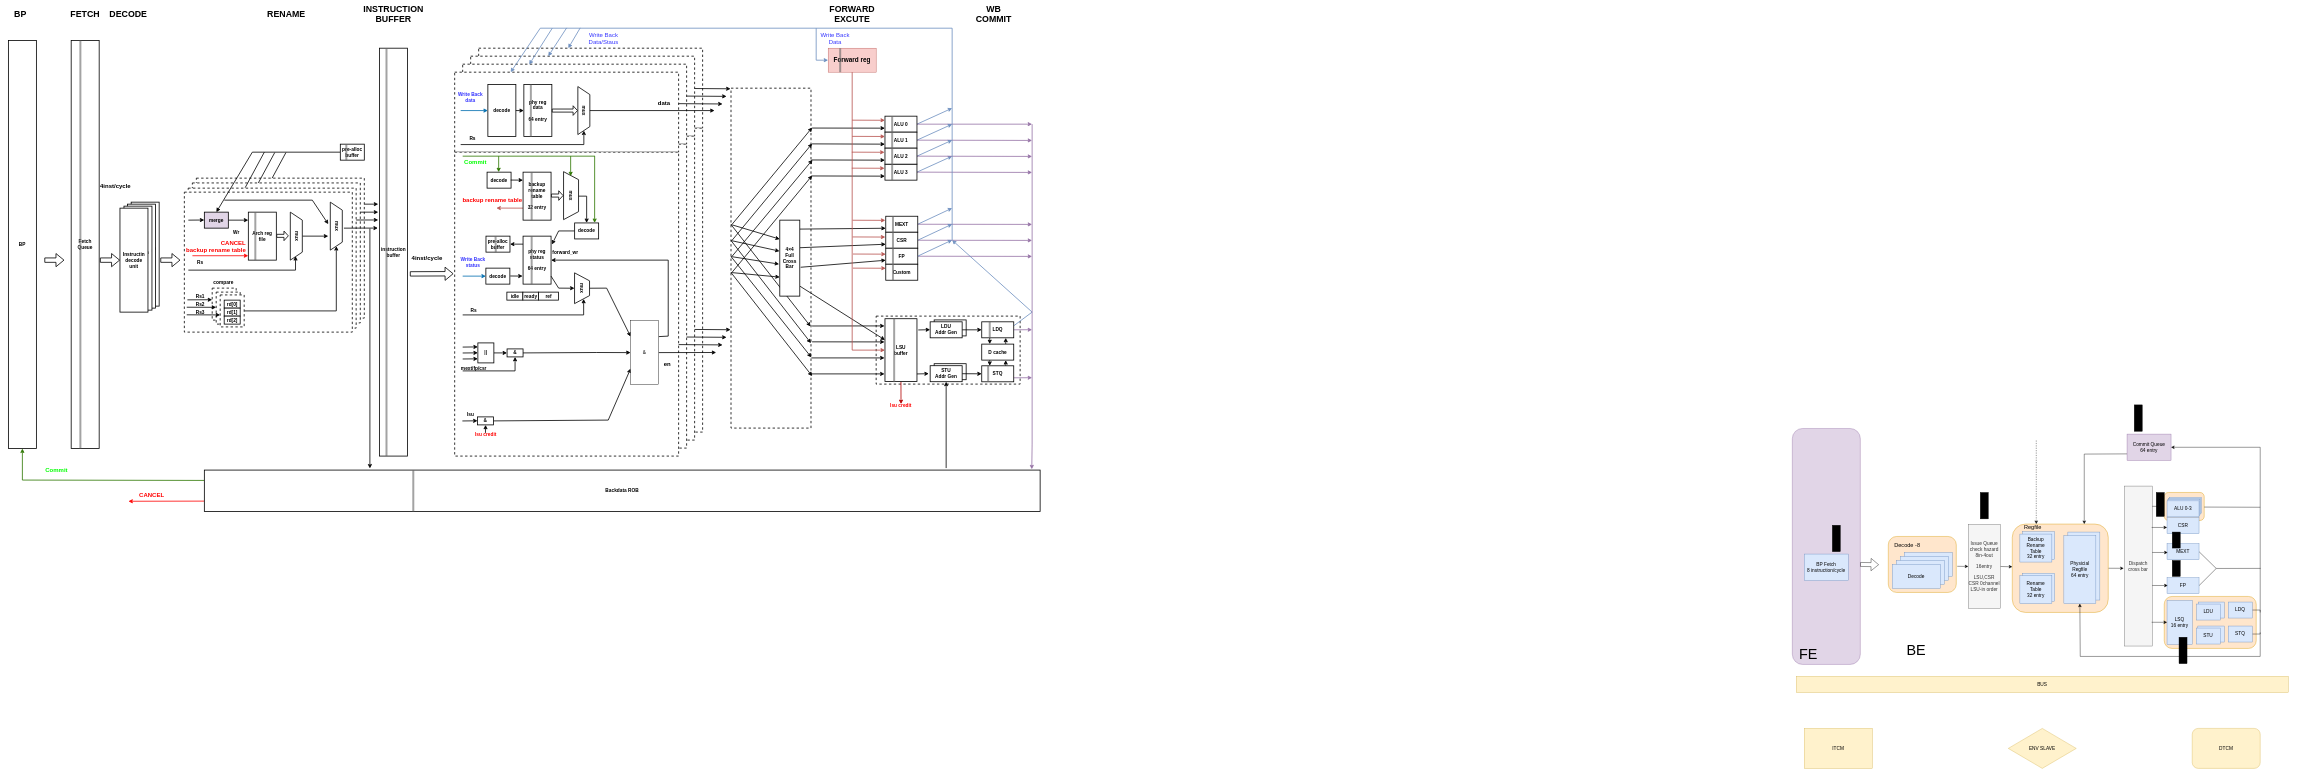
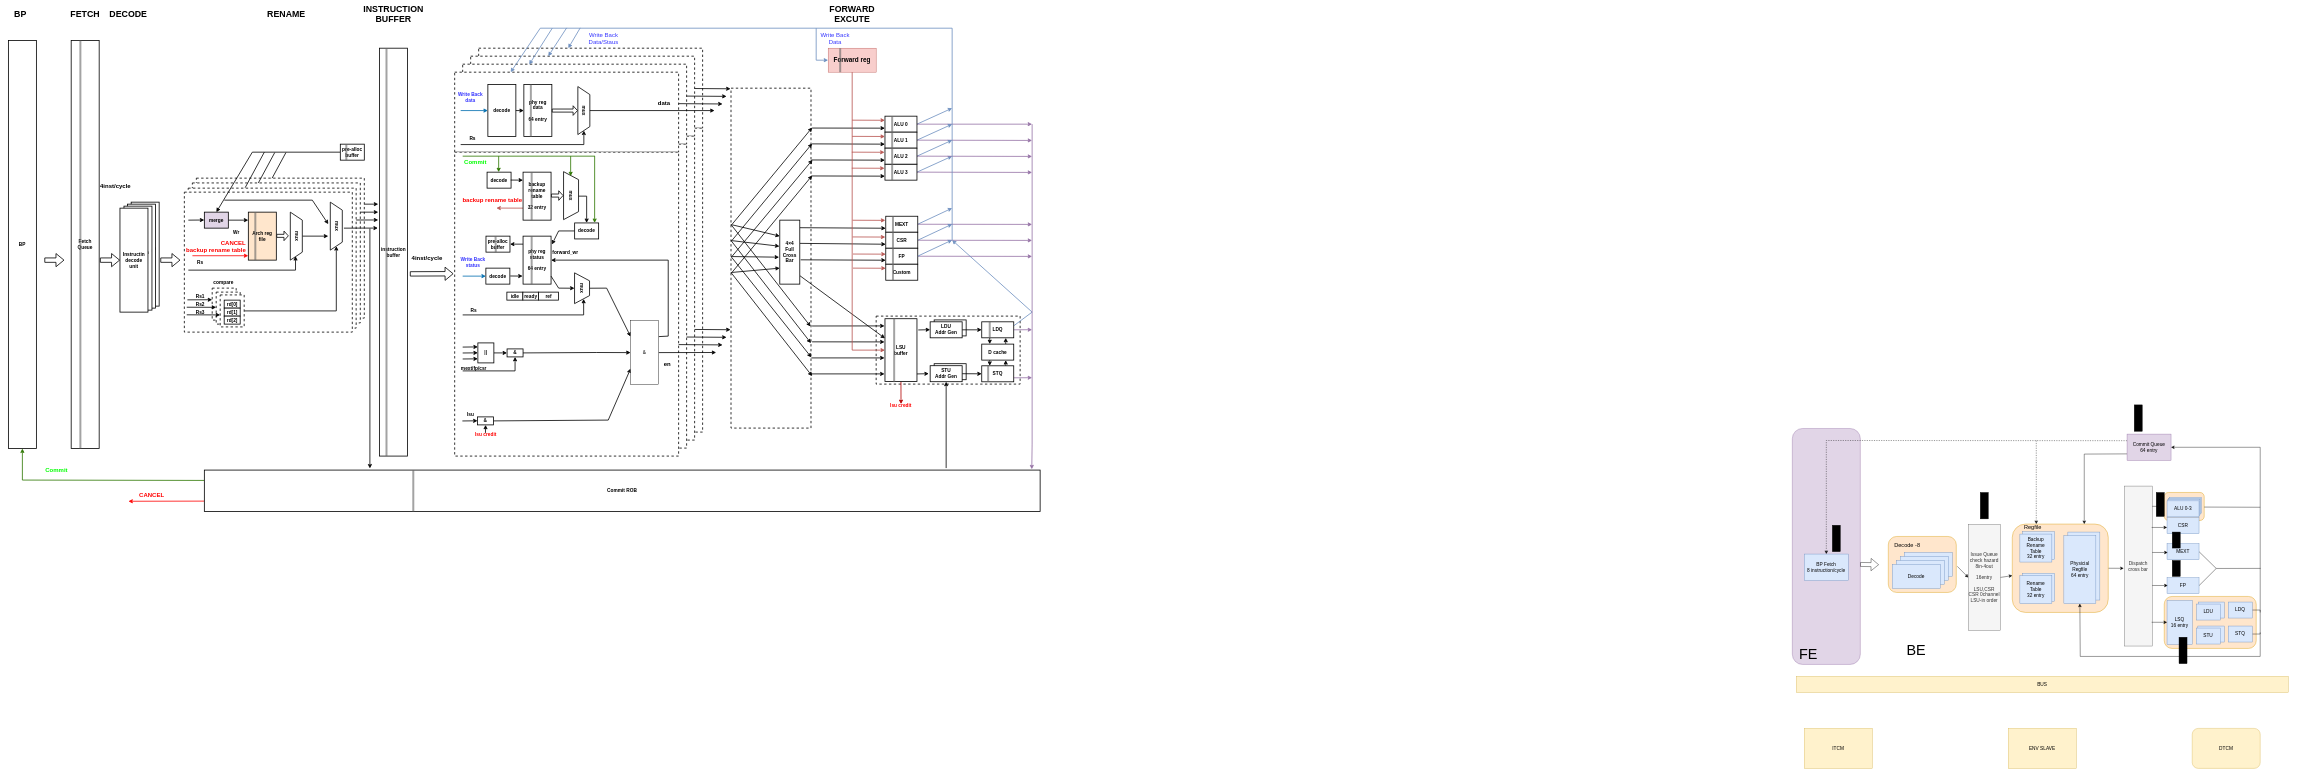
(994, 14) -> none
(262, 236) -> (262, 236)
(790, 258) -> (790, 252)
(622, 491) -> (622, 491)
none -> (1827, 550)
(1985, 567) -> (1985, 578)
(2043, 749) -> (2043, 749)
